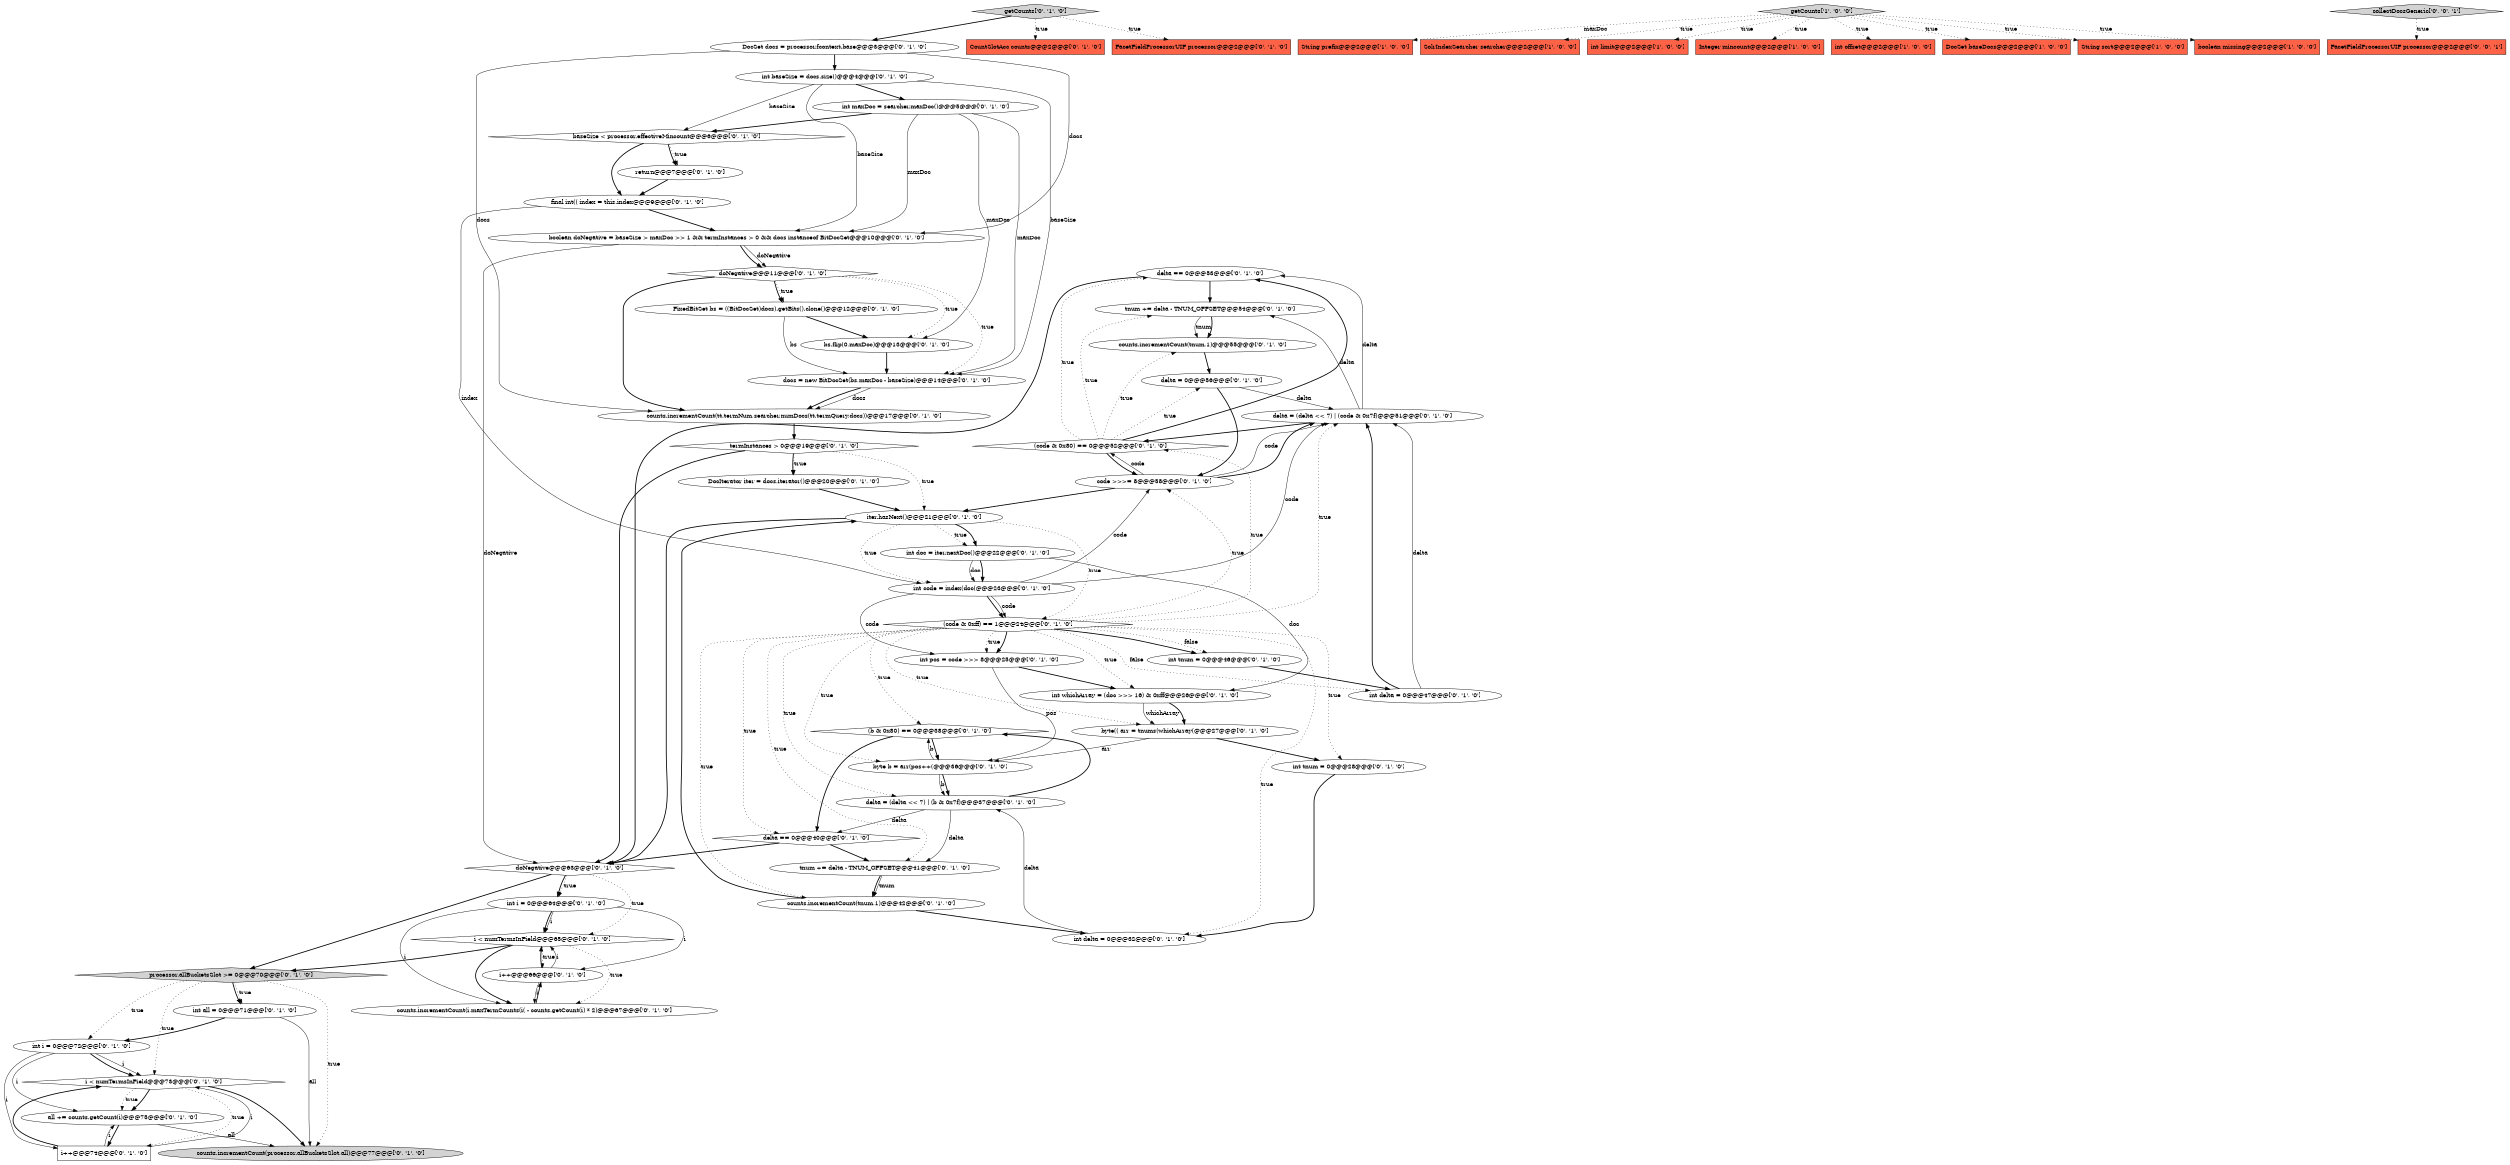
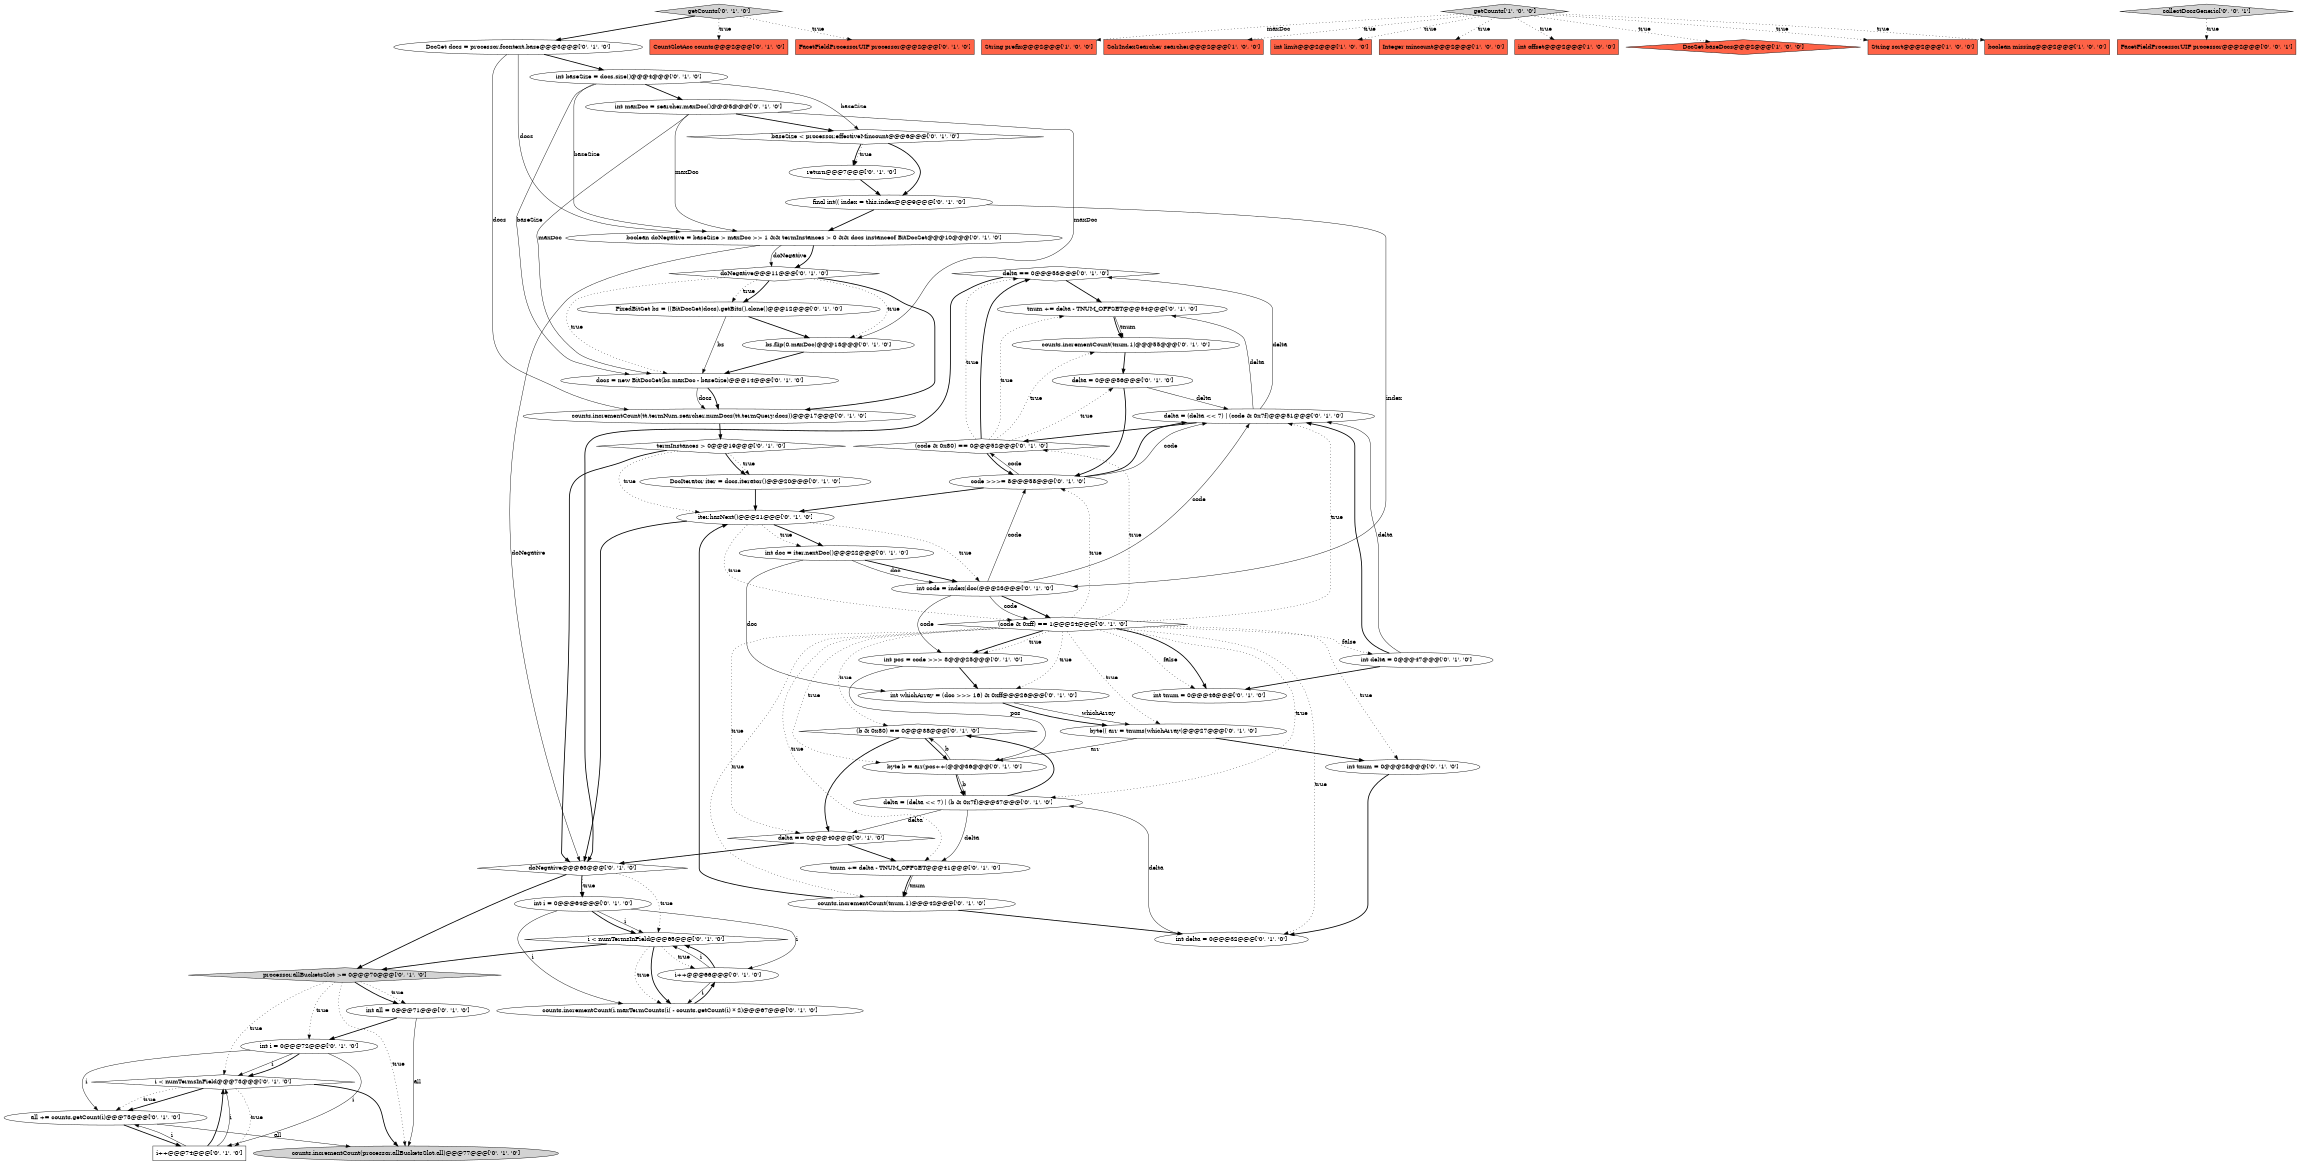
(2006, 47) -> (1743, 47)
(1210, 274) -> (1056, 274)
(1323, 678) -> (1315, 678)
